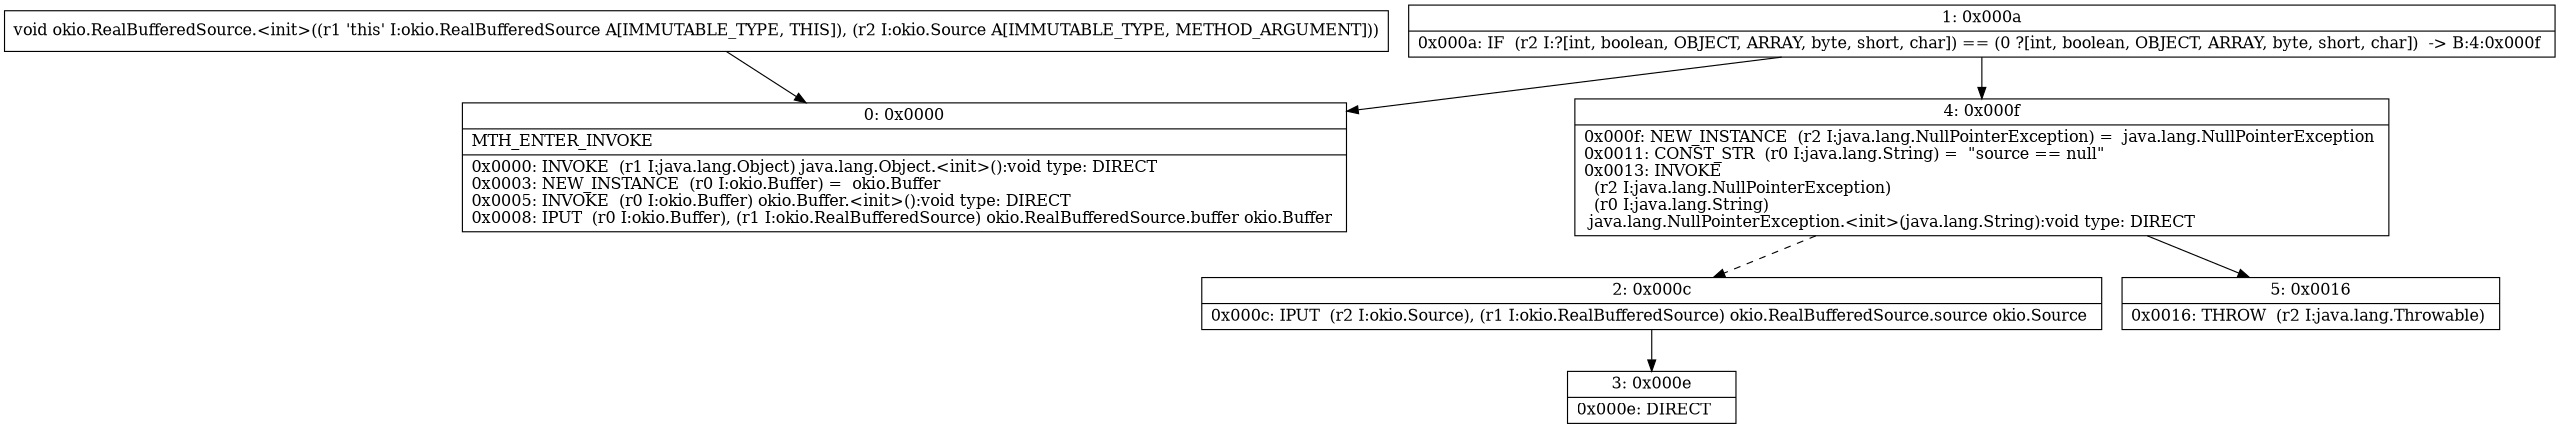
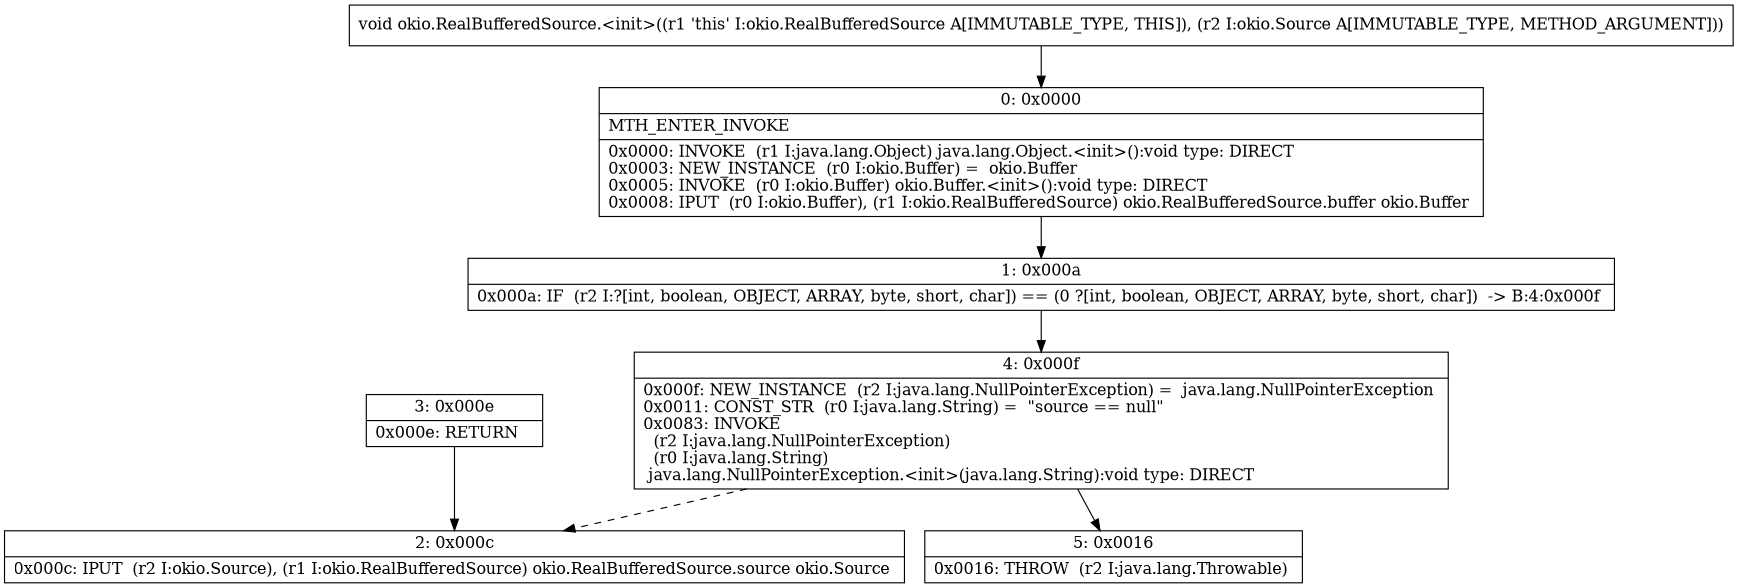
(1570, 83) -> (1041, 232)
(1658, 171) -> (717, 425)
(1652, 345) -> (454, 483)
(1652, 410) -> (454, 433)
